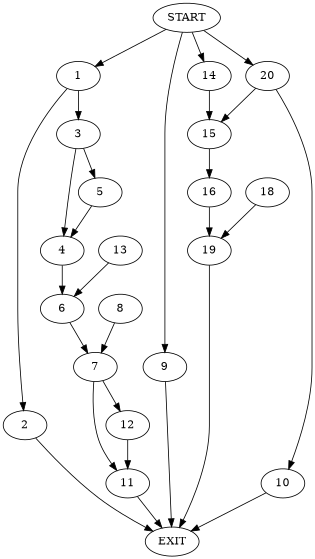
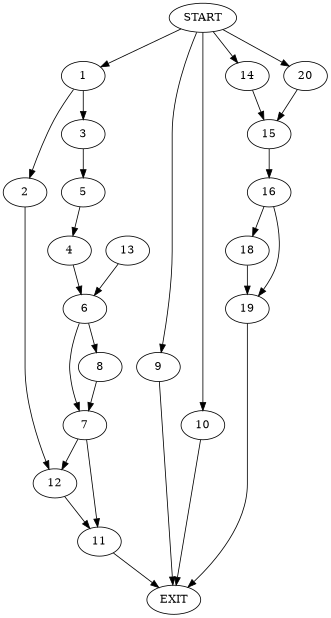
(70, 188) -> none
none -> (260, 218)
(312, 273) -> (203, 217)
none -> (91, 334)
(86, 488) -> (25, 336)
